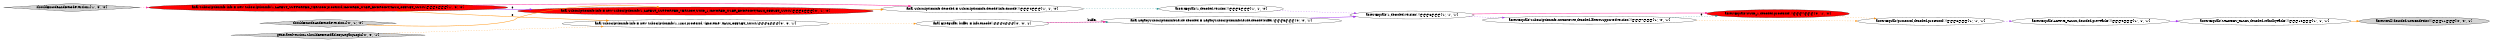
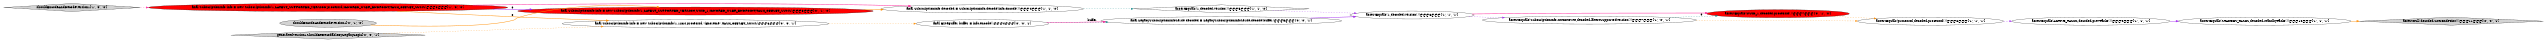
(1221, 9) -> (1221, 9)
(2424, 21) -> (2451, 21)
(328, 23) -> (328, 23)
